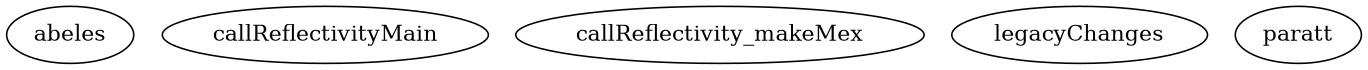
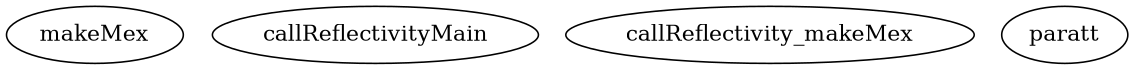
(70, 35) -> (95, 35)
(1080, 35) -> none
